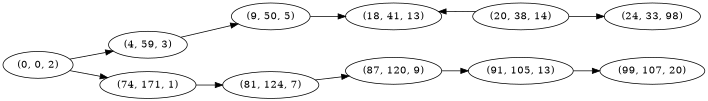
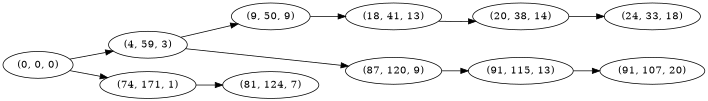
(461, 11) -> (454, 21)
(271, 16) -> (271, 16)
(652, 16) -> (652, 16)
(38, 65) -> (38, 65)
(521, 71) -> (521, 71)
(652, 71) -> (652, 71)
(328, 78) -> (263, 57)
